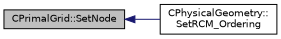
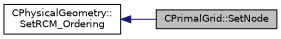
(148, 19) -> (144, 19)
